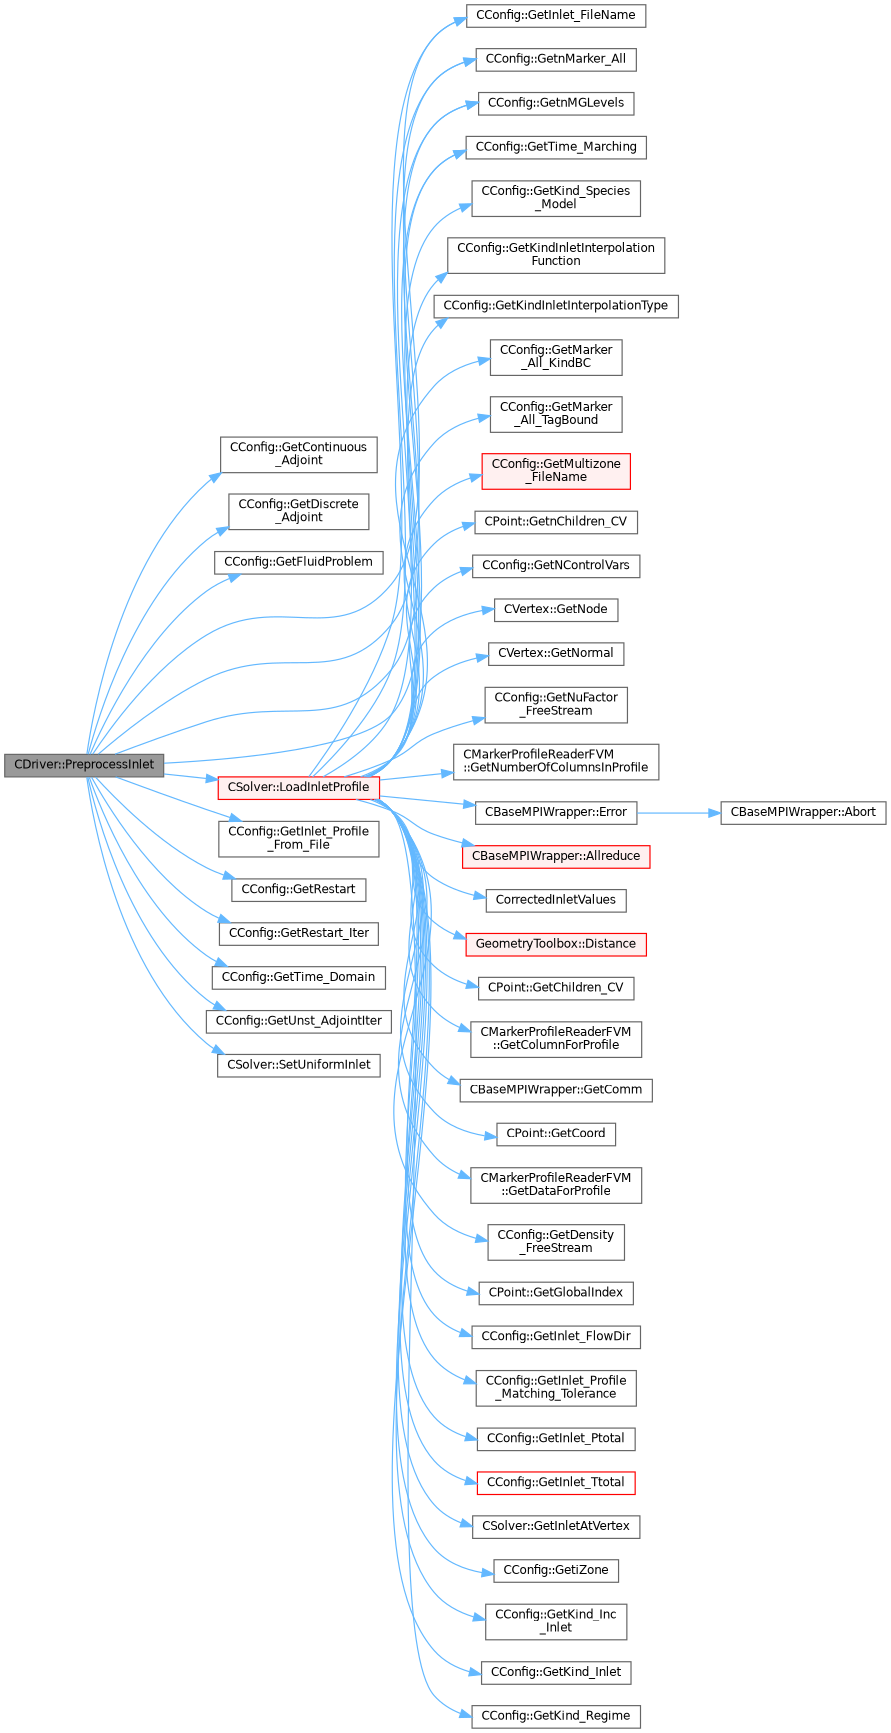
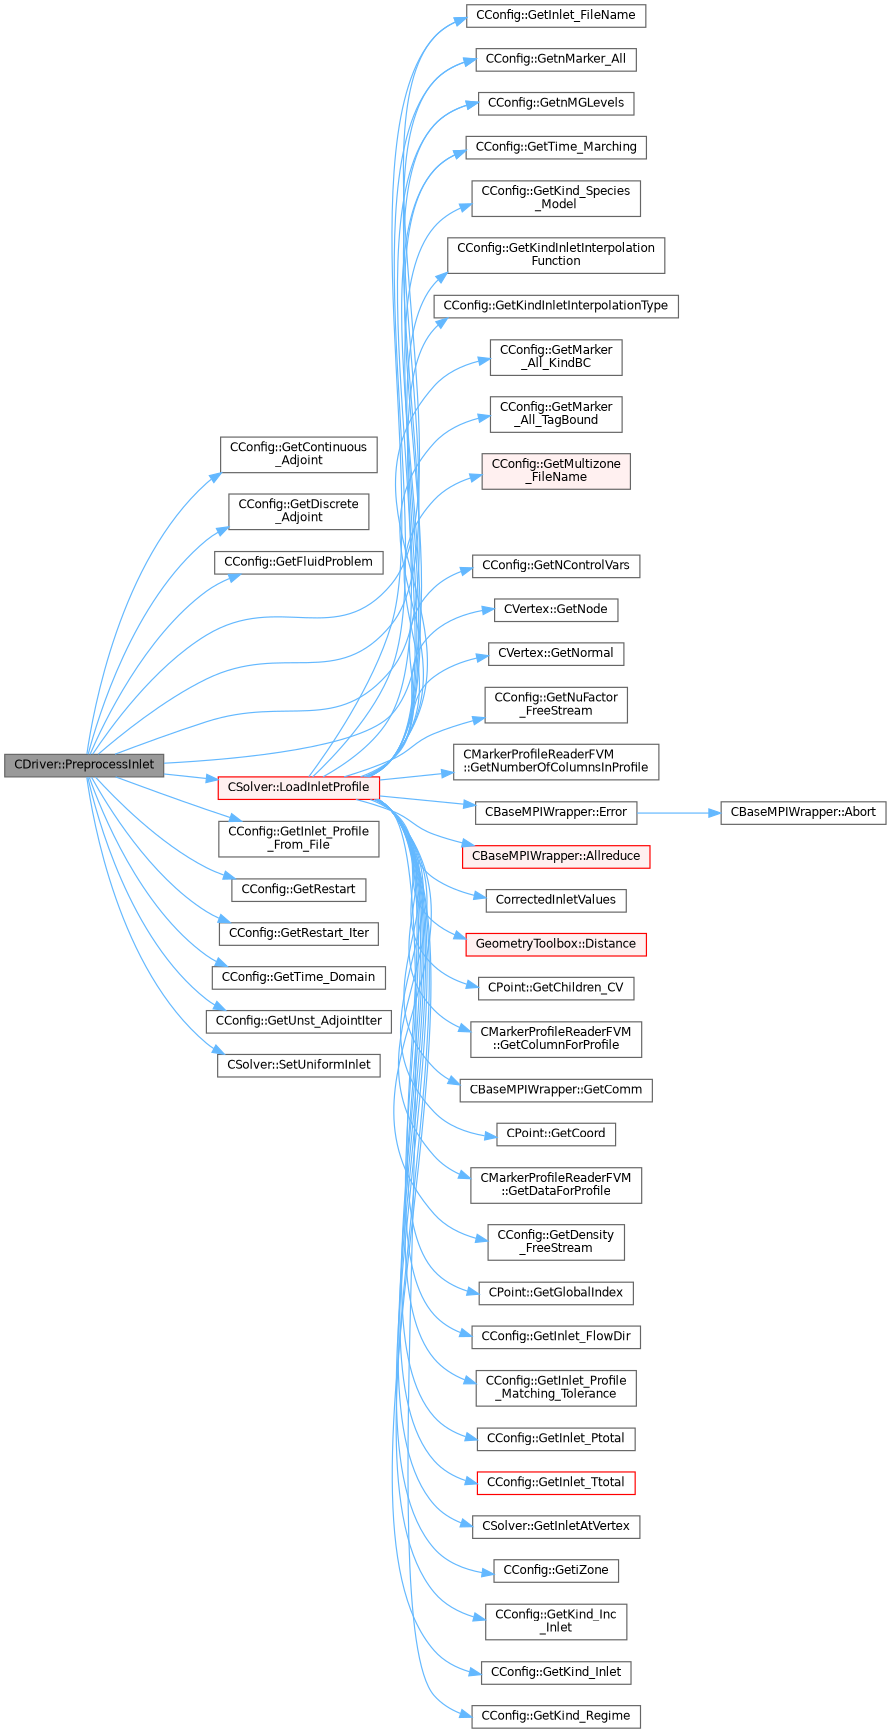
(556, 471) -> (556, 471)
(556, 522) -> none
